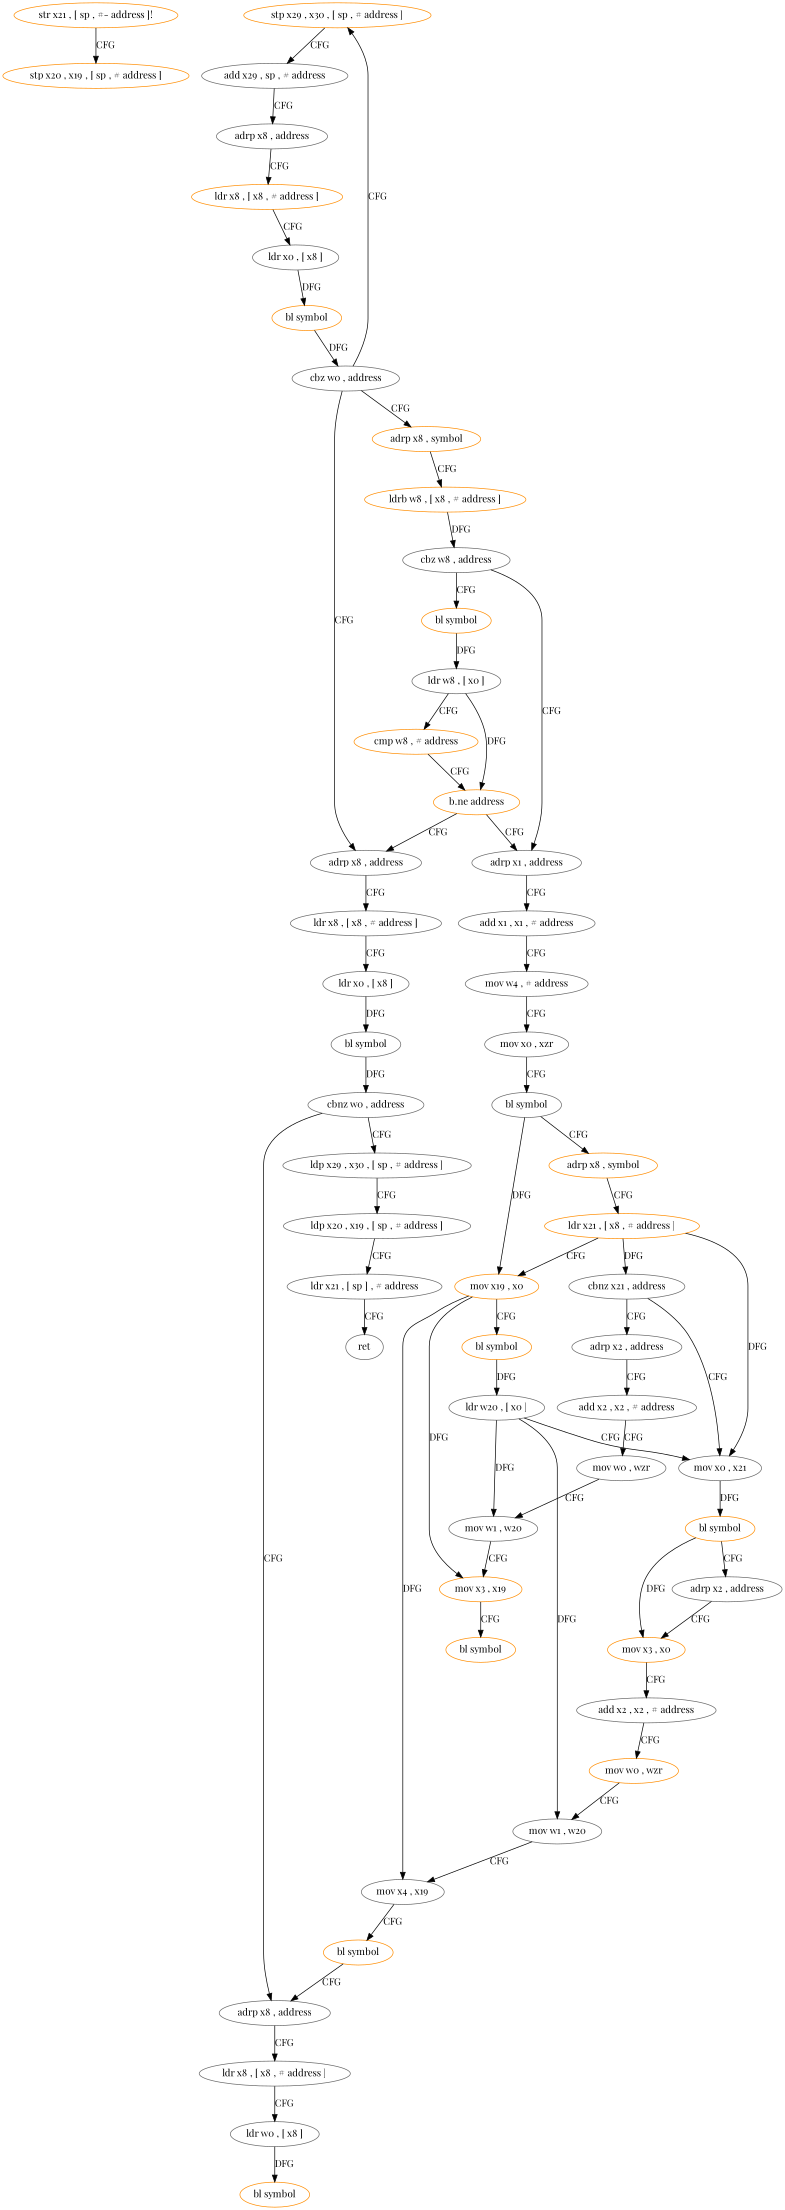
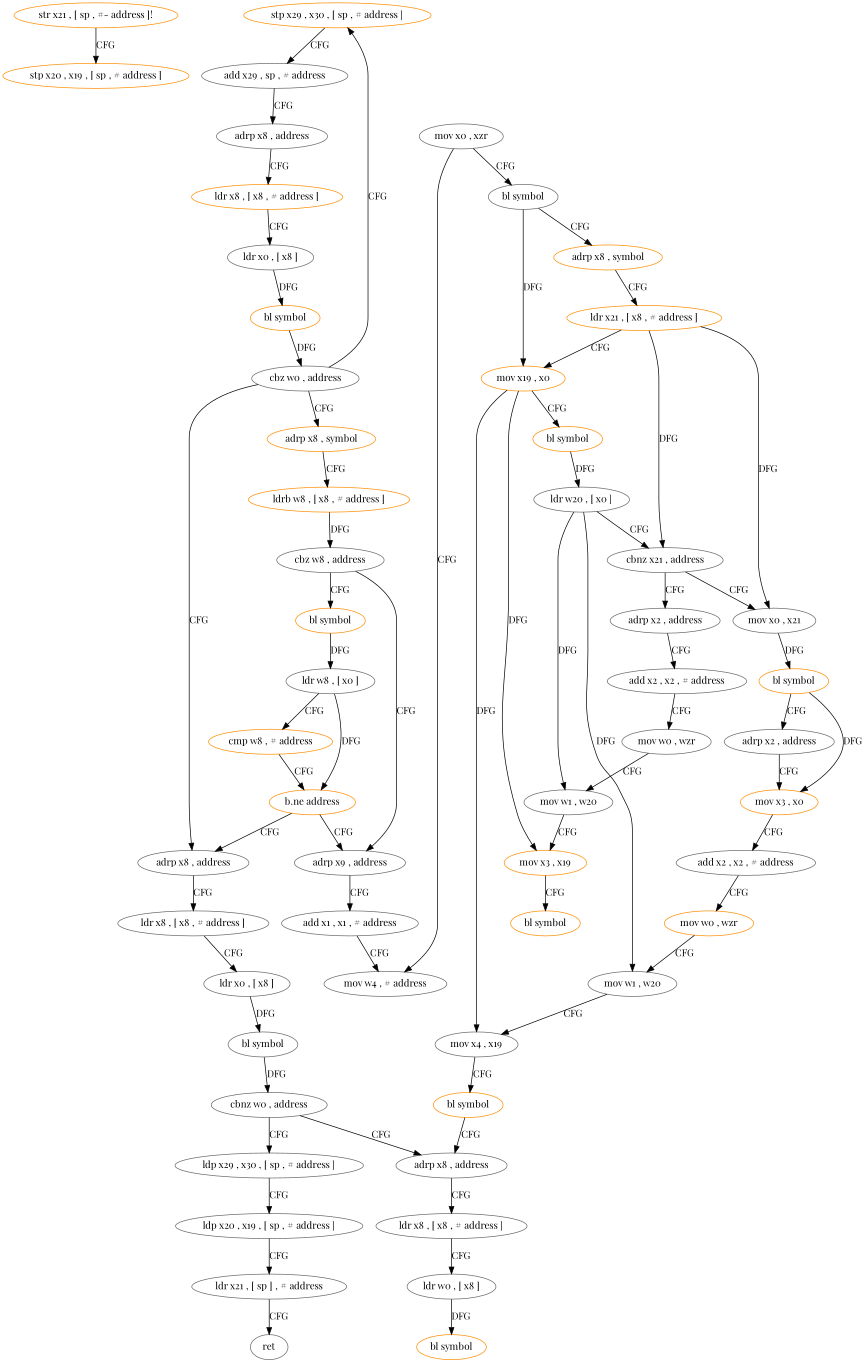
(527, 863) -> (350, 863)
(527, 1011) -> (438, 562)
(602, 1443) -> (620, 528)
